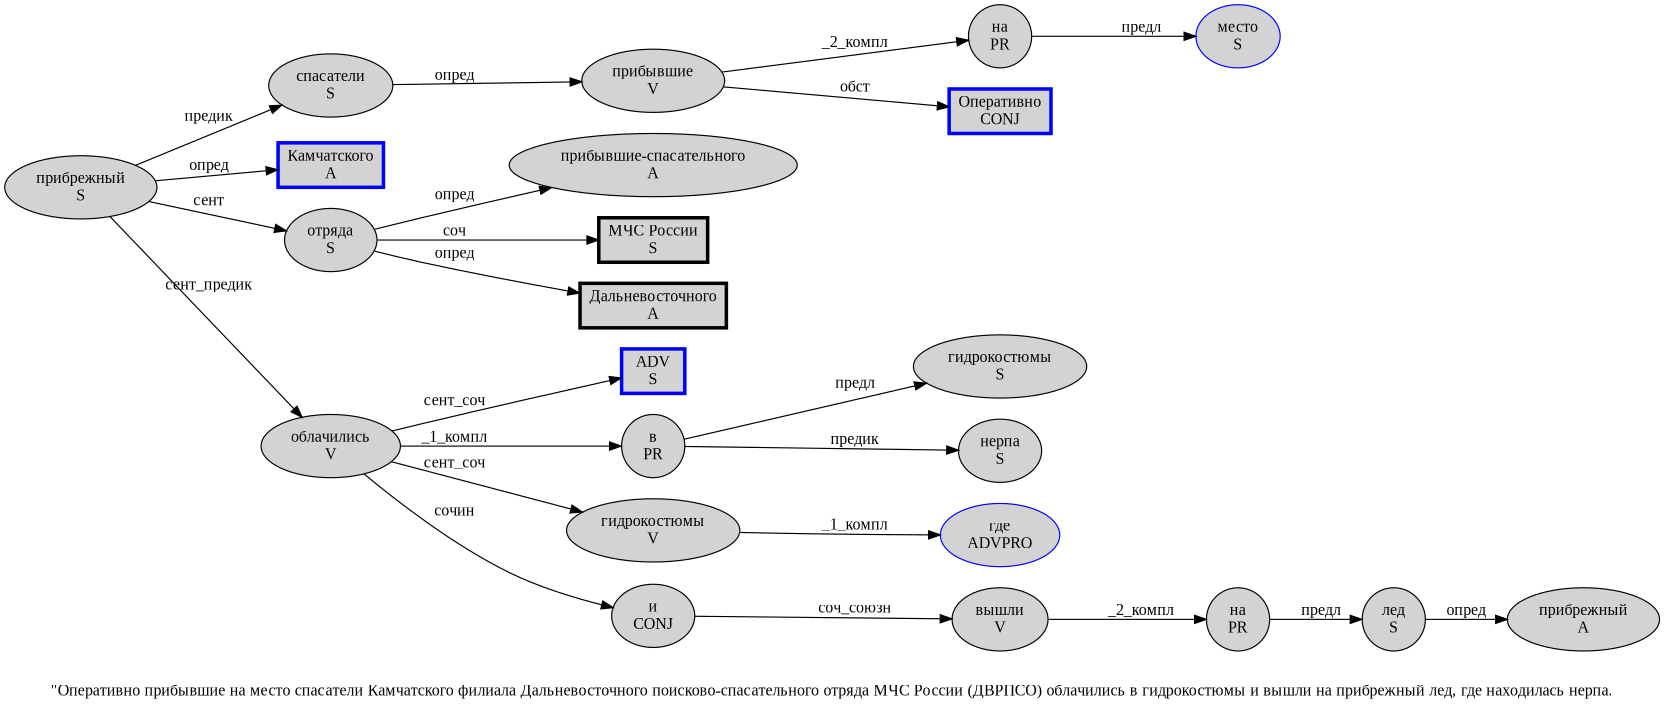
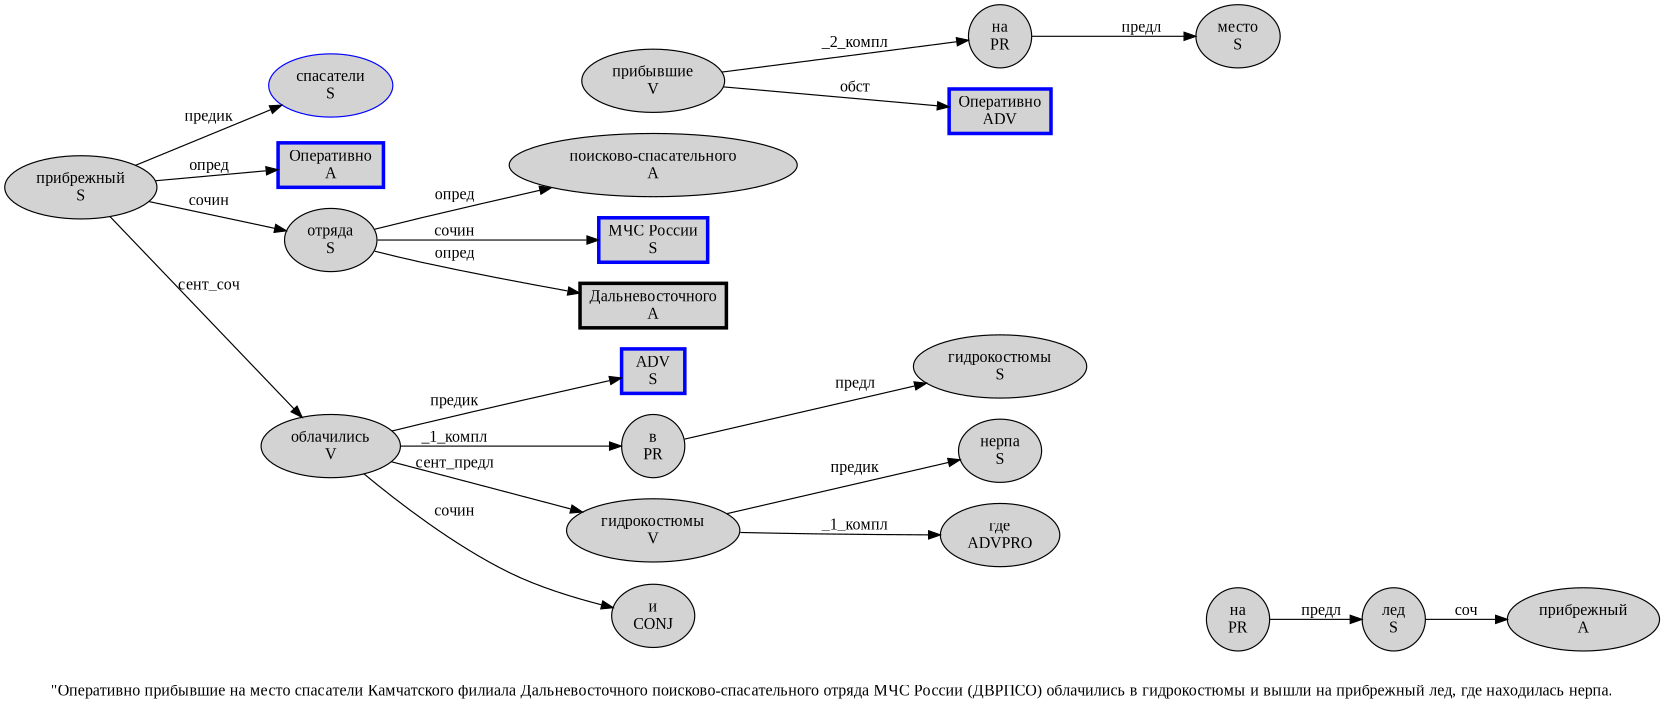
(1238, 36) -> (1238, 36)
(481, 83) -> none
(331, 85) -> (331, 85)
(1000, 111) -> (1000, 111)
(331, 165) -> (331, 165)
(653, 165) -> (653, 165)
(209, 201) -> (209, 201)
(455, 231) -> (455, 231)
(653, 240) -> (653, 240)
(209, 285) -> (209, 285)
(455, 401) -> (455, 401)
(816, 448) -> (838, 488)
(455, 463) -> (455, 463)
(1000, 535) -> (1000, 535)
(1466, 611) -> (1466, 611)
(1000, 619) -> none
